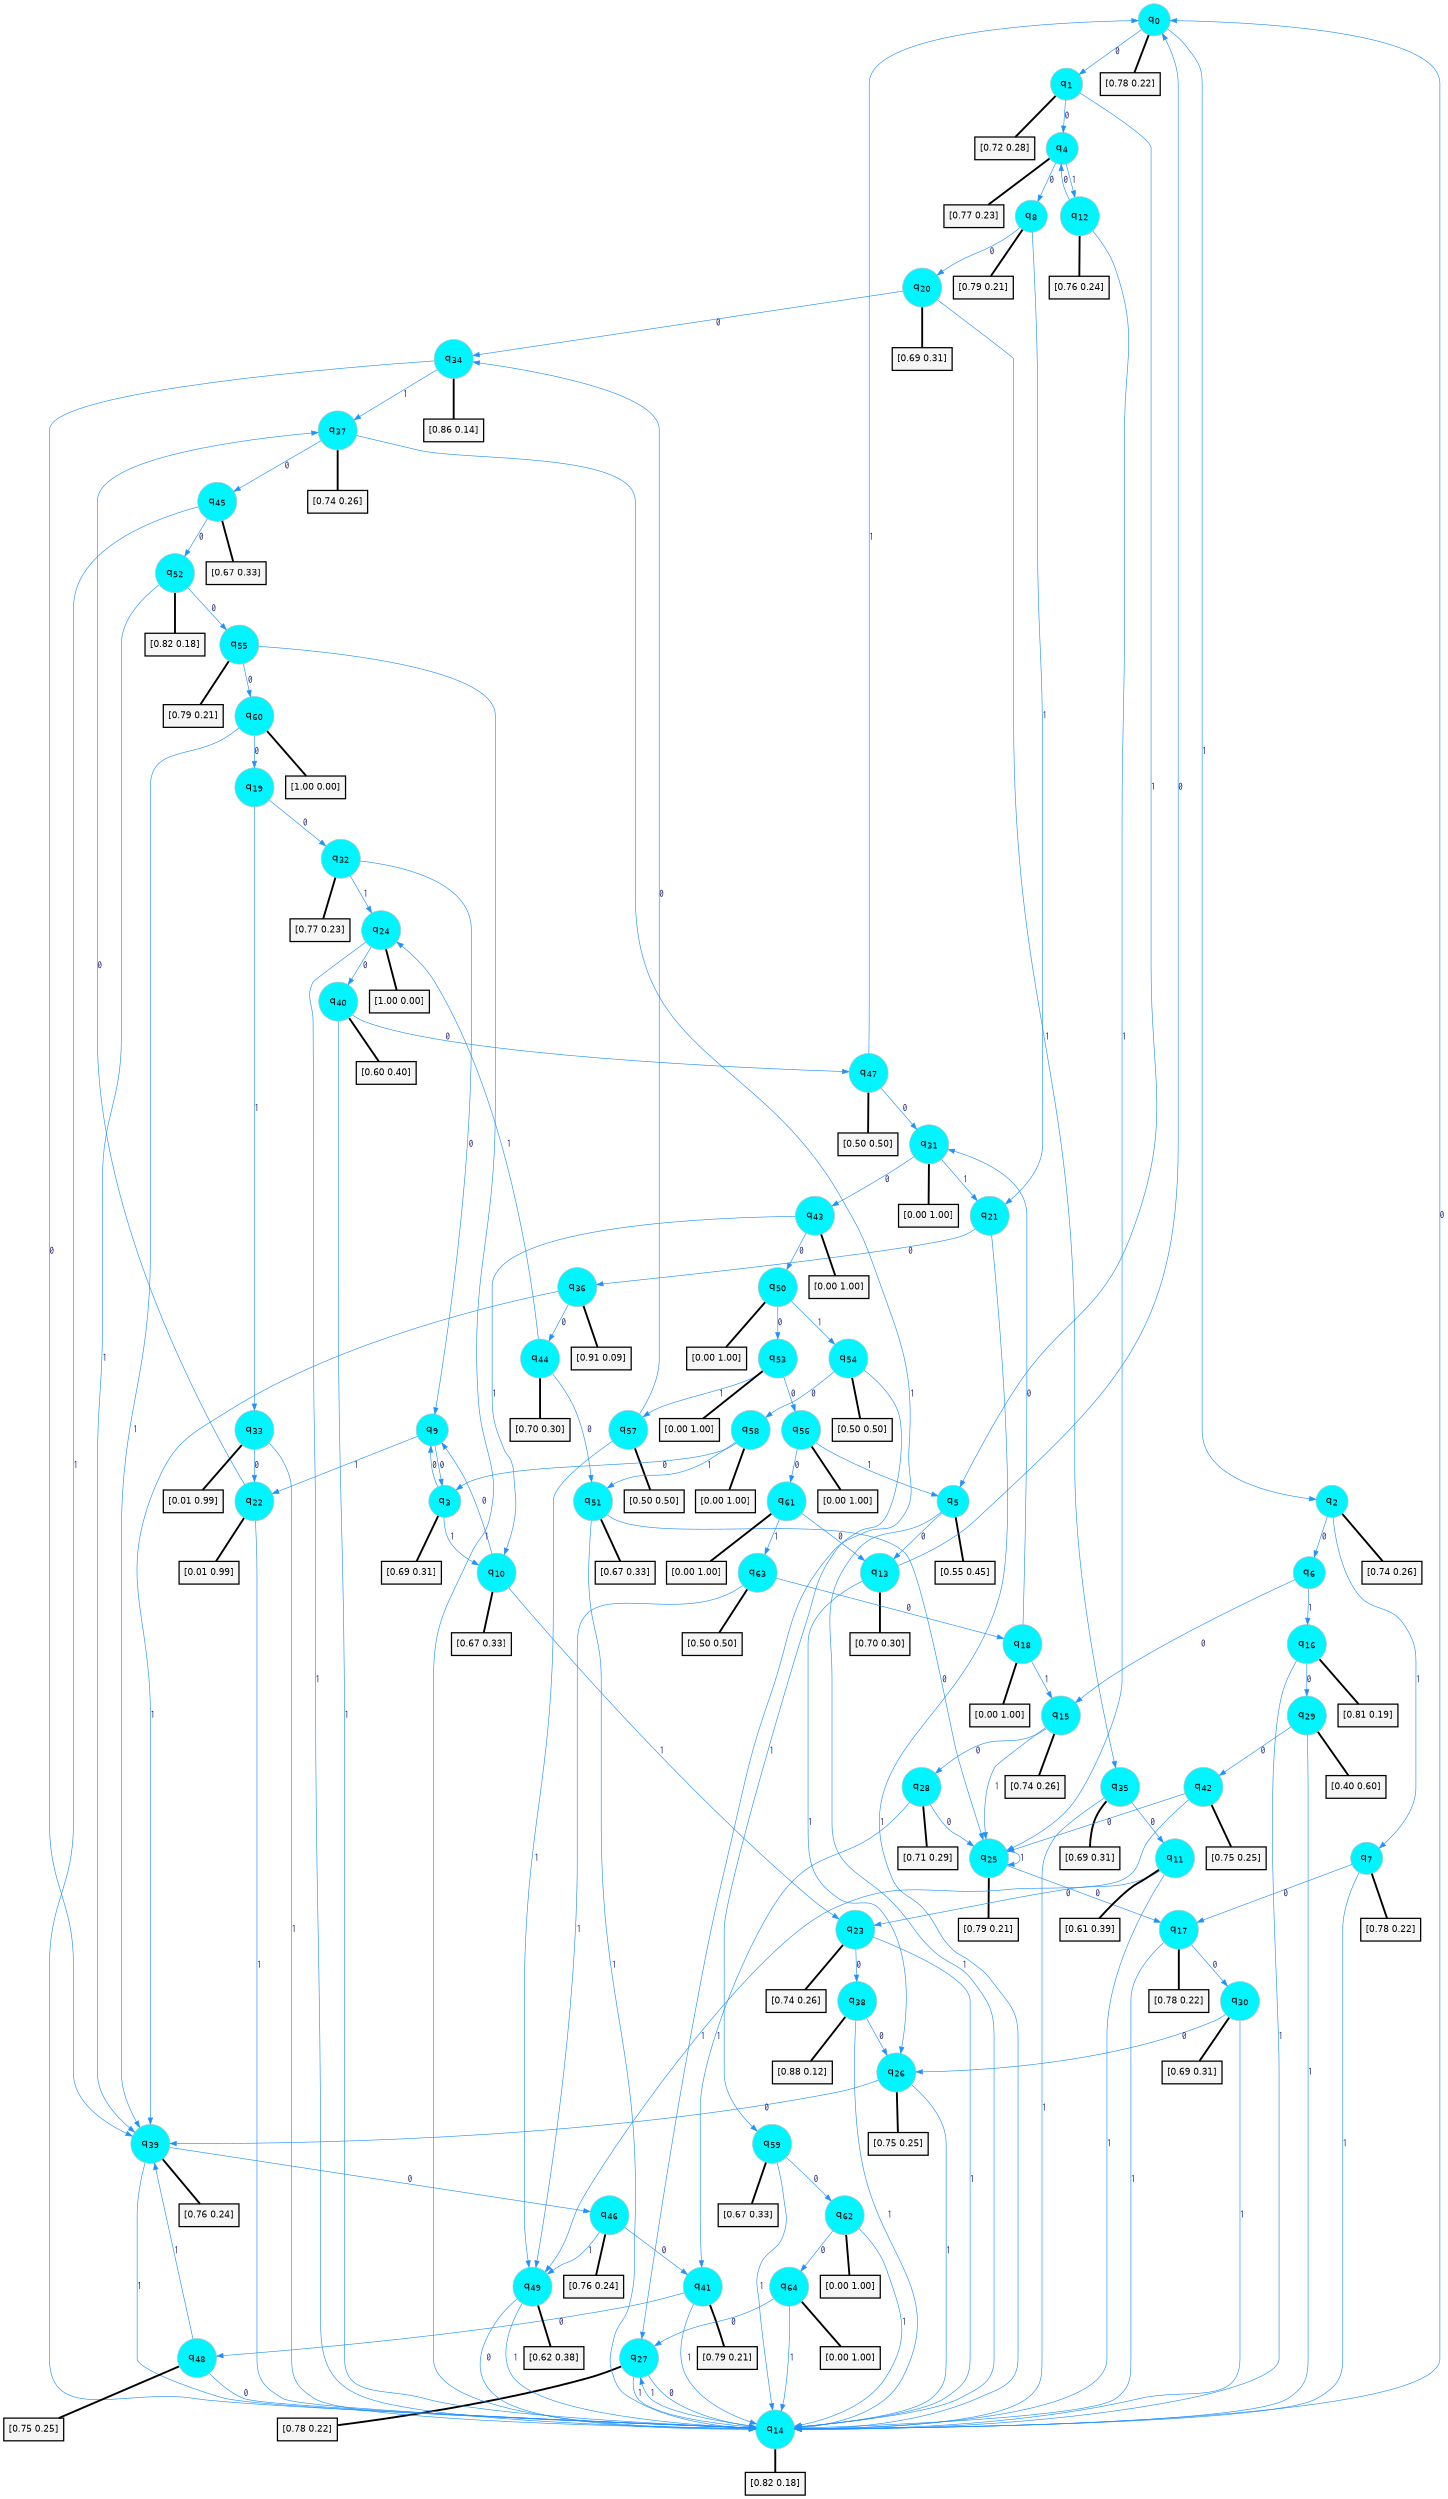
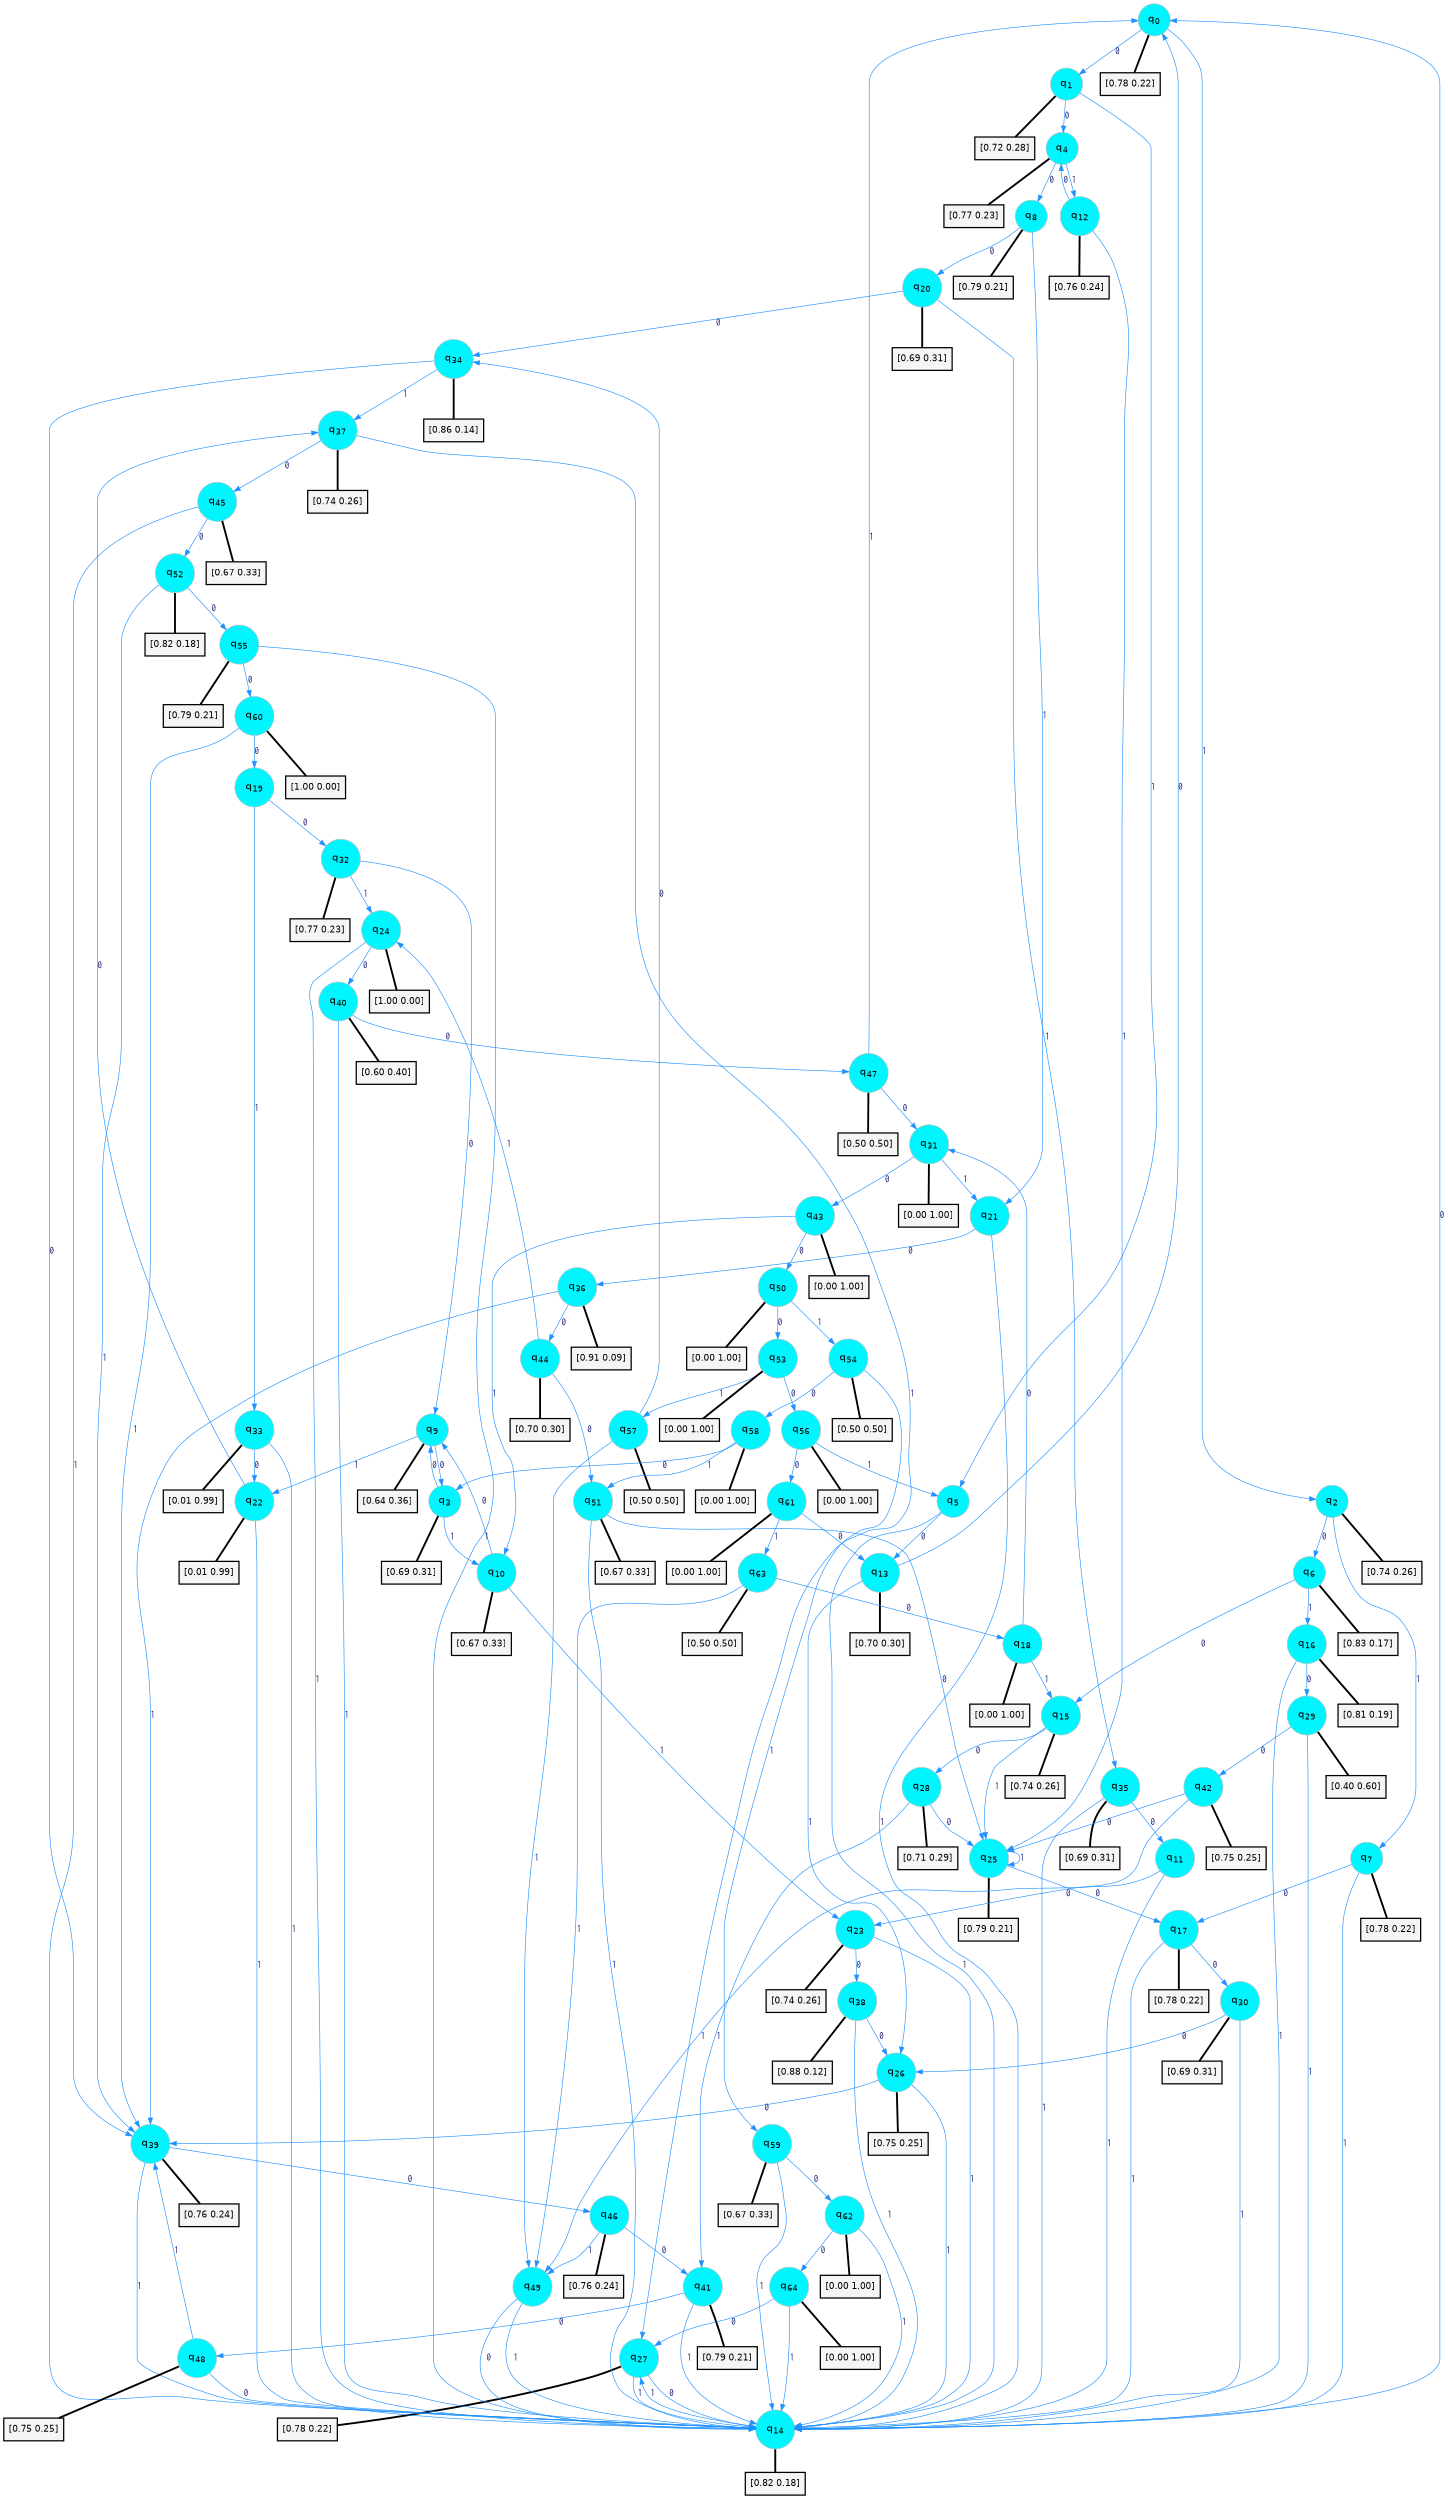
none -> (387, 1501)
(965, 1573) -> none
none -> (1368, 1644)
(1090, 1930) -> none
(554, 2358) -> none
